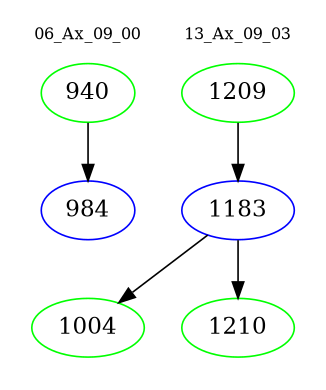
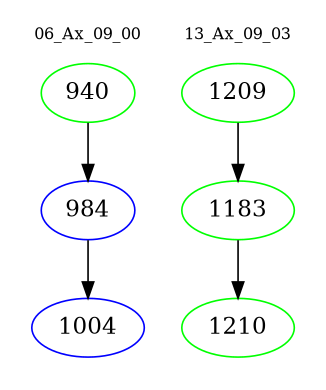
(238, 210) -> (238, 210)
(179, 257) -> (88, 261)
(88, 328) -> (88, 328)
